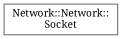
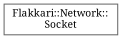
(61, 19) -> (61, 19)
